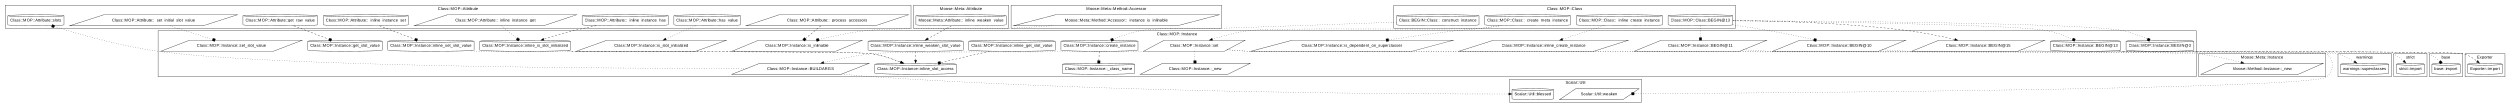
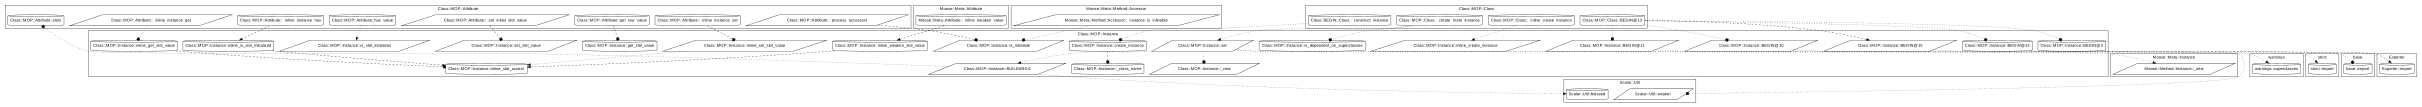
(192, 33) -> (495, 33)
(510, 33) -> (143, 33)
(431, 46) -> (745, 46)
(1352, 46) -> (1312, 46)
